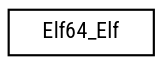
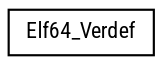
(81, 32) -> (81, 32)
